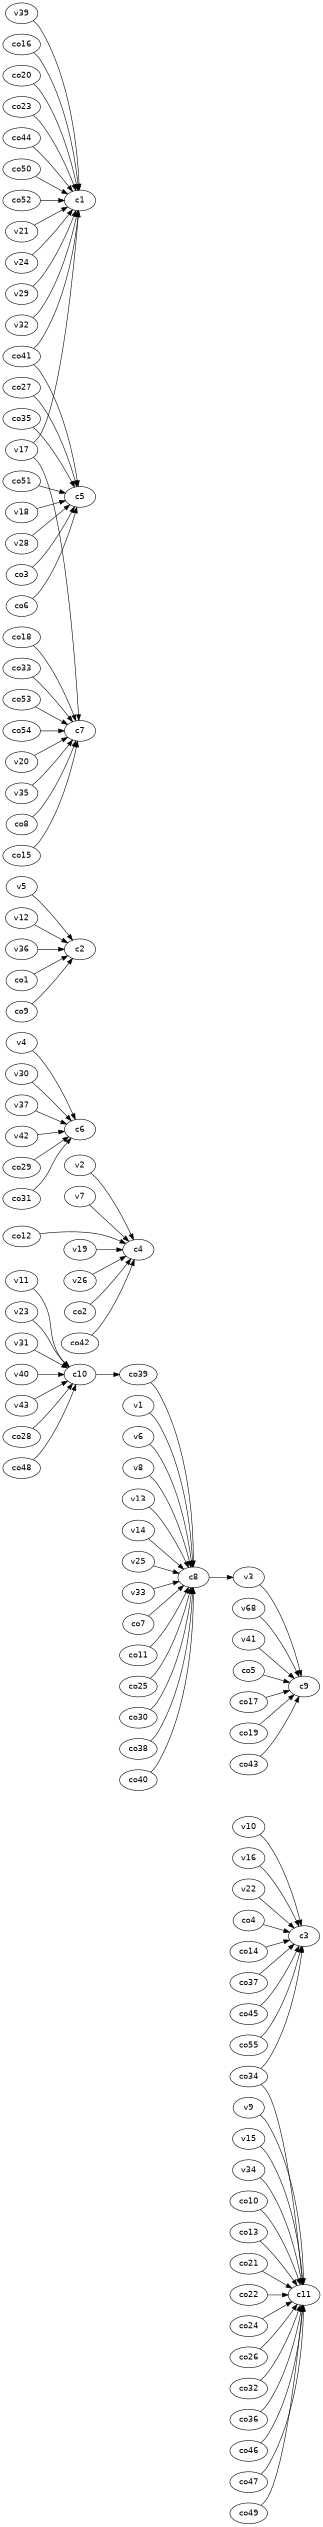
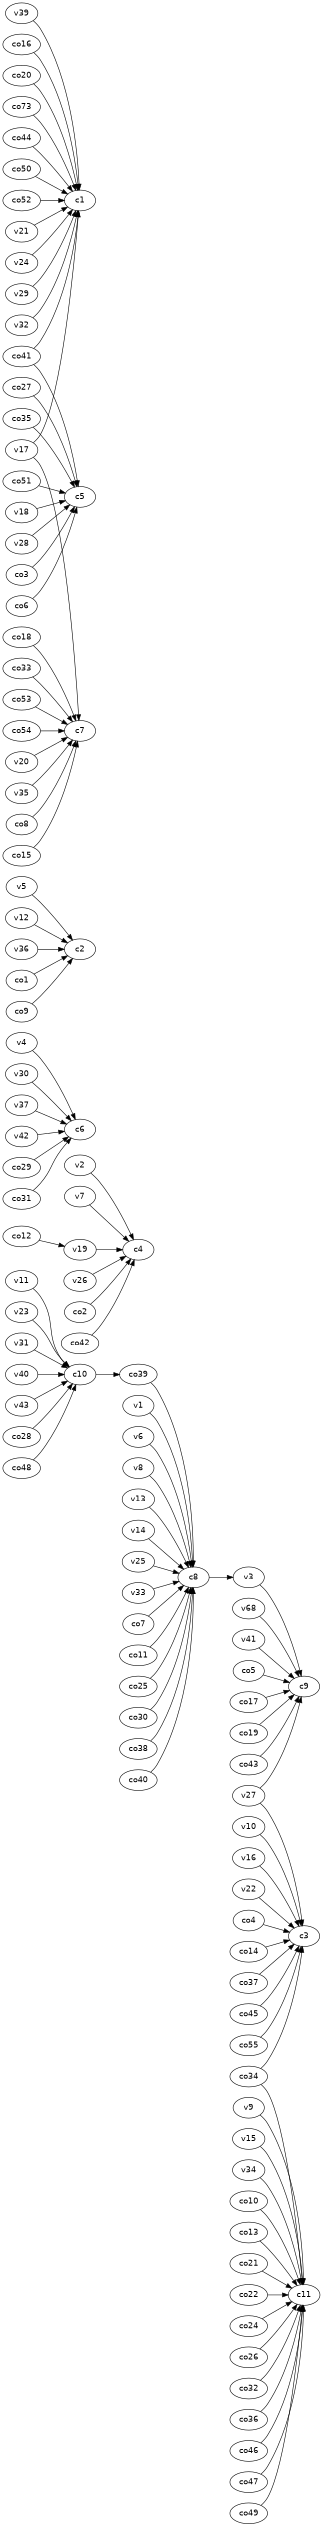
(22, 107) -> (22, 107)
(81, 1232) -> (49, 1243)
none -> (249, 1796)
